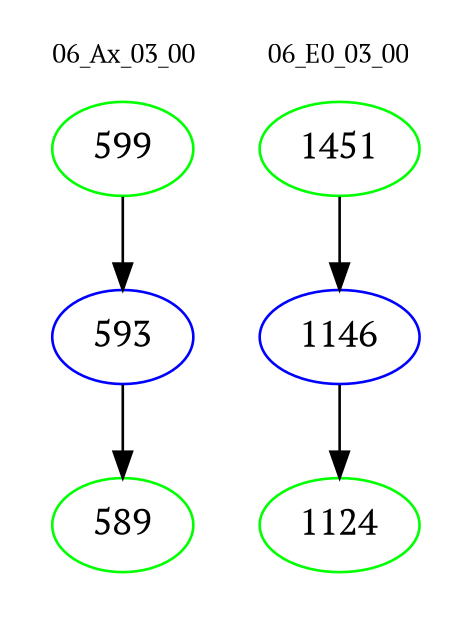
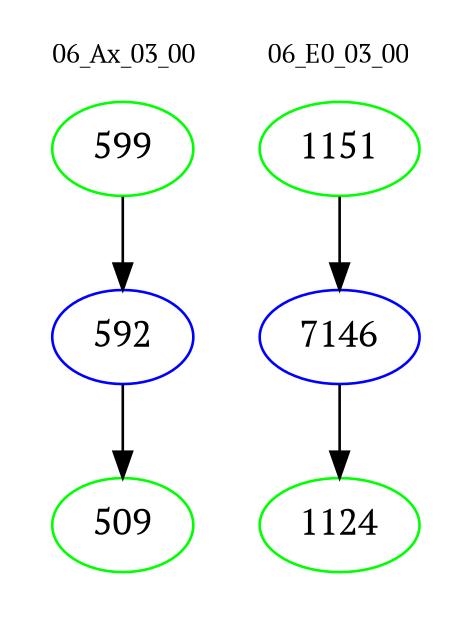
(340, 149) -> (340, 149)
(123, 337) -> (123, 337)
(340, 337) -> (340, 337)
(123, 525) -> (123, 525)
